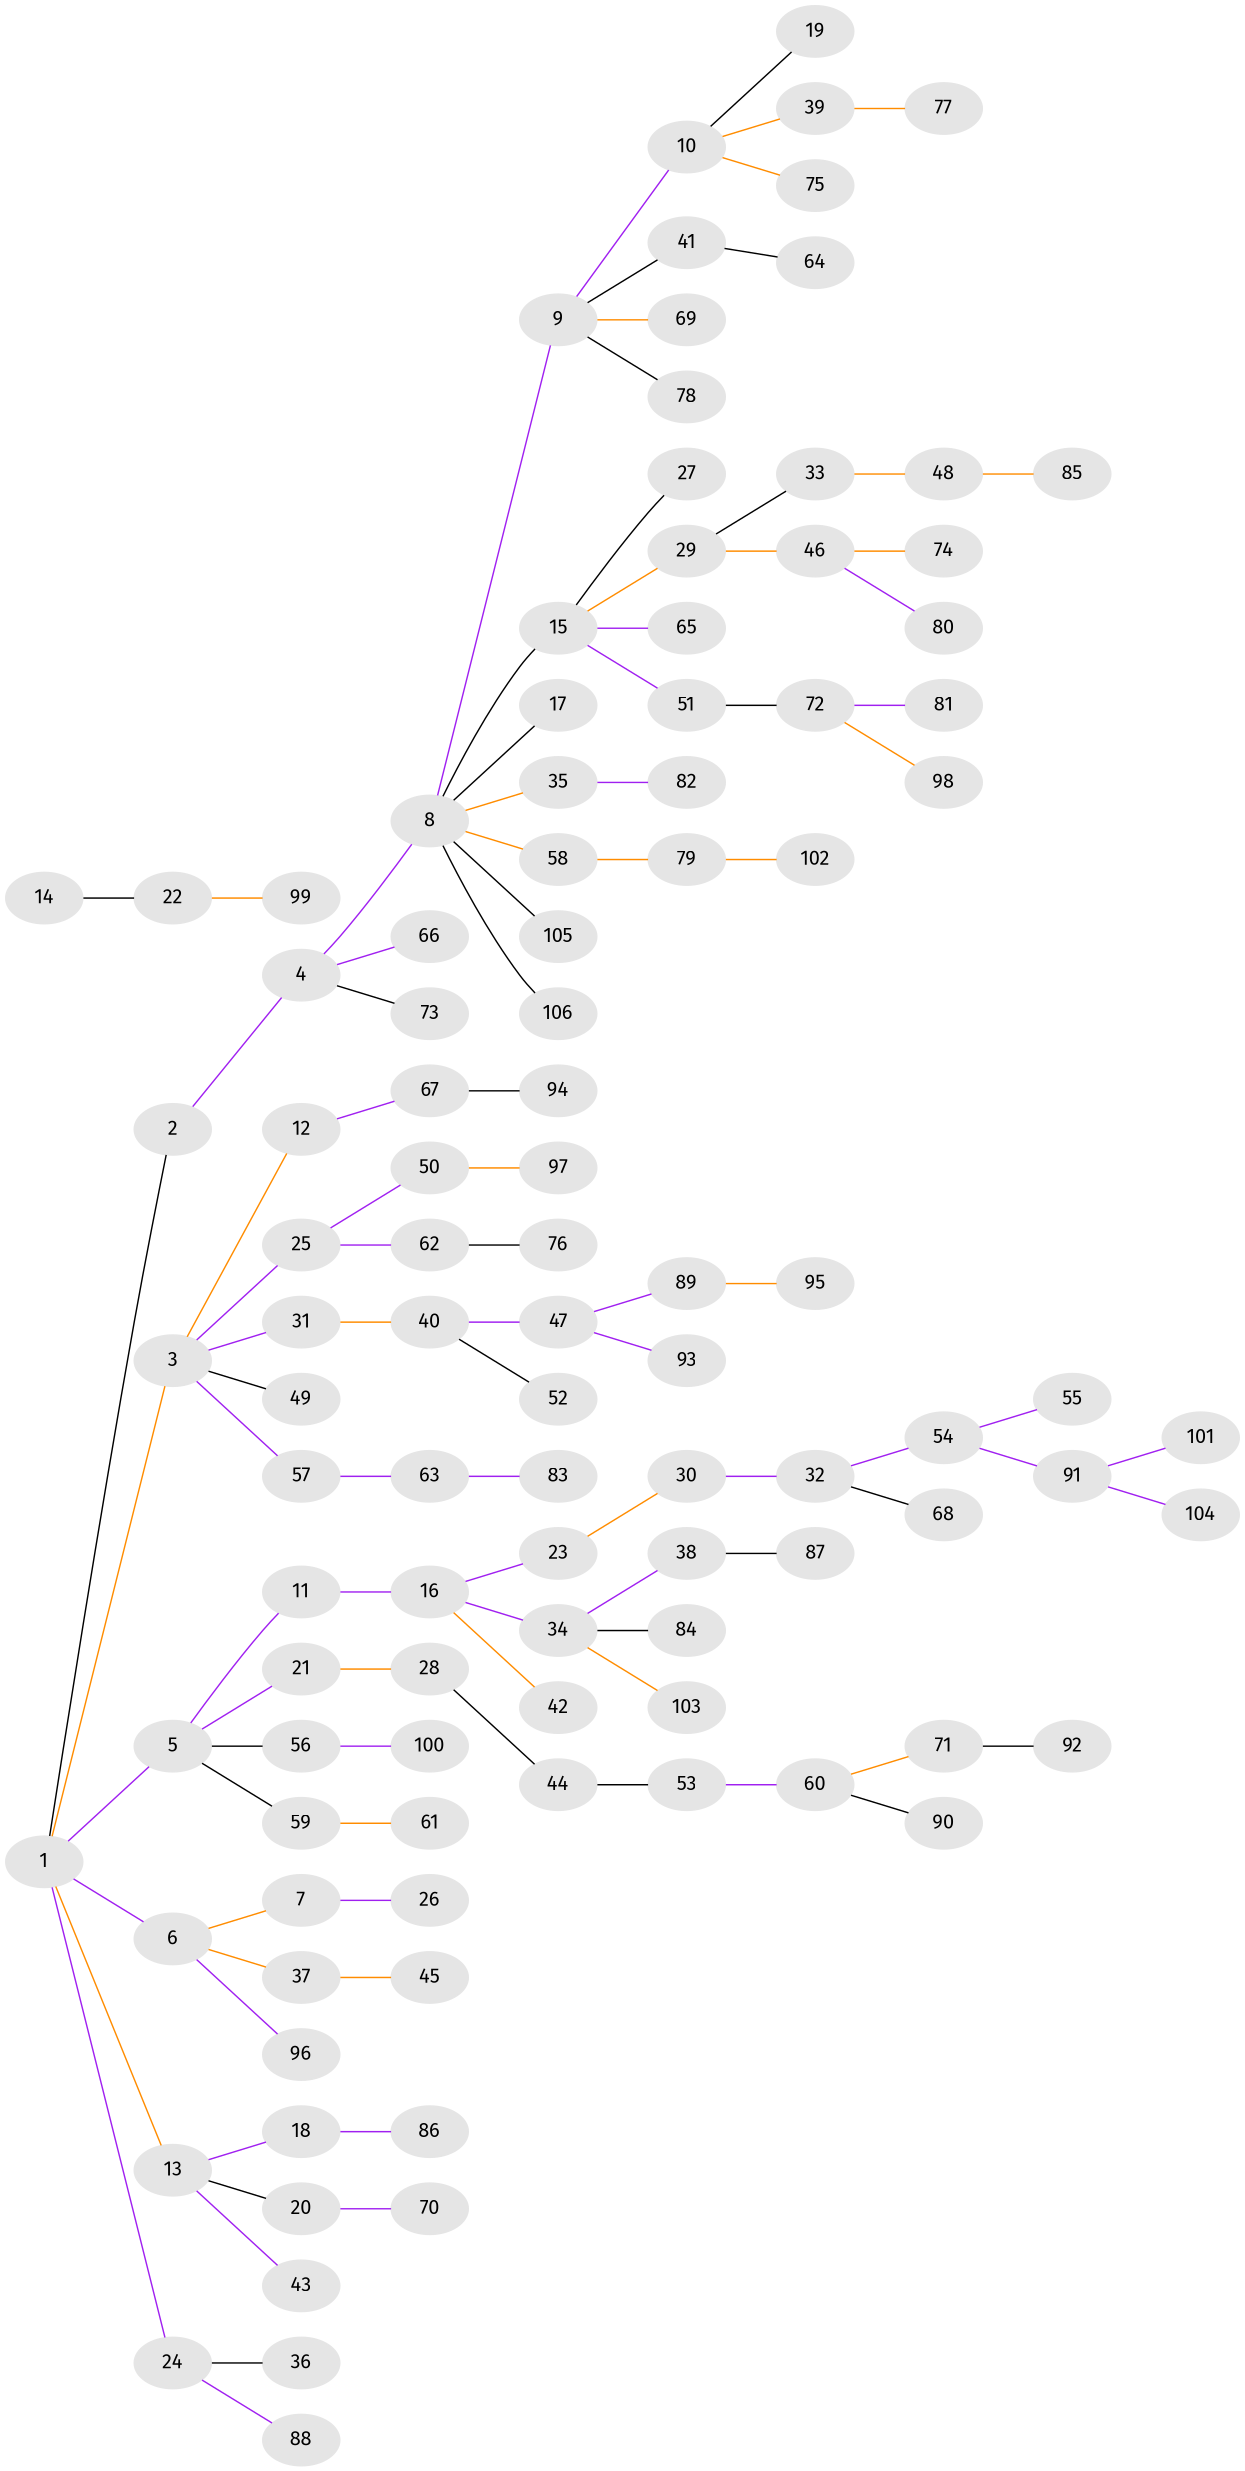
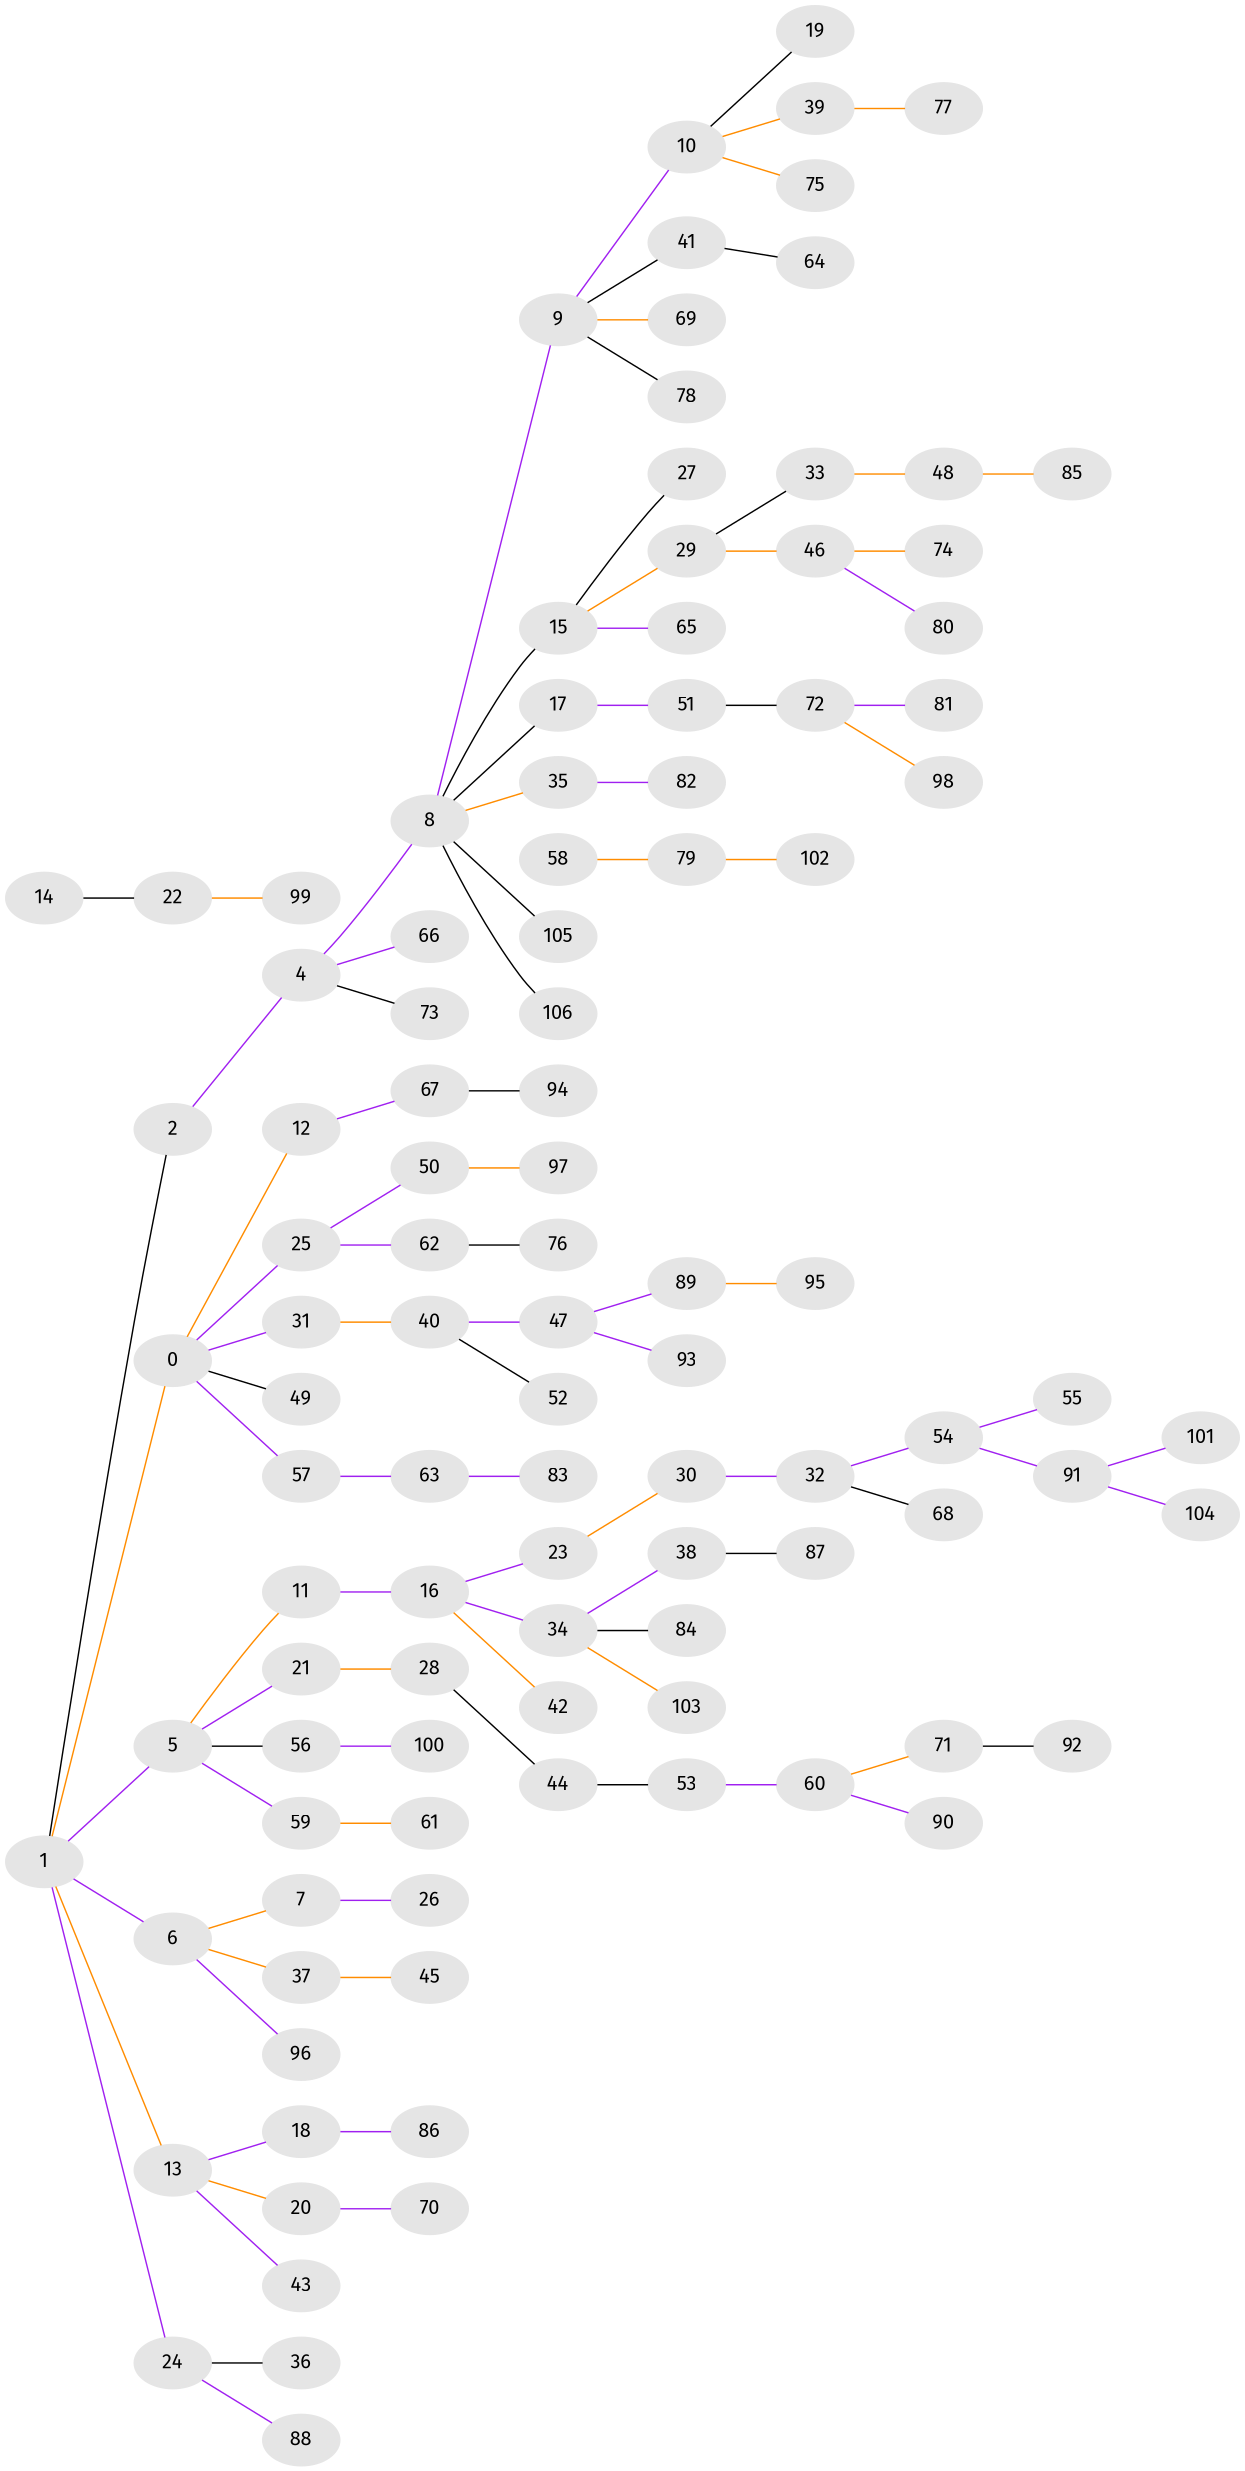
(623, 667) -> (623, 705)
(494, 840) -> none
(173, 1361) -> (173, 1361)
(233, 1667) -> (233, 1667)
(237, 1785) -> (237, 1785)
(880, 1804) -> (880, 1804)
(237, 2190) -> (237, 2190)
